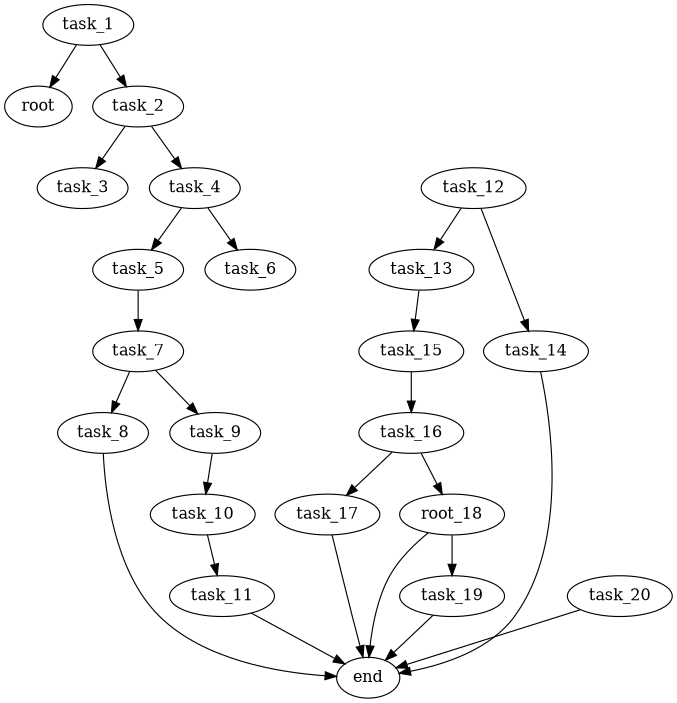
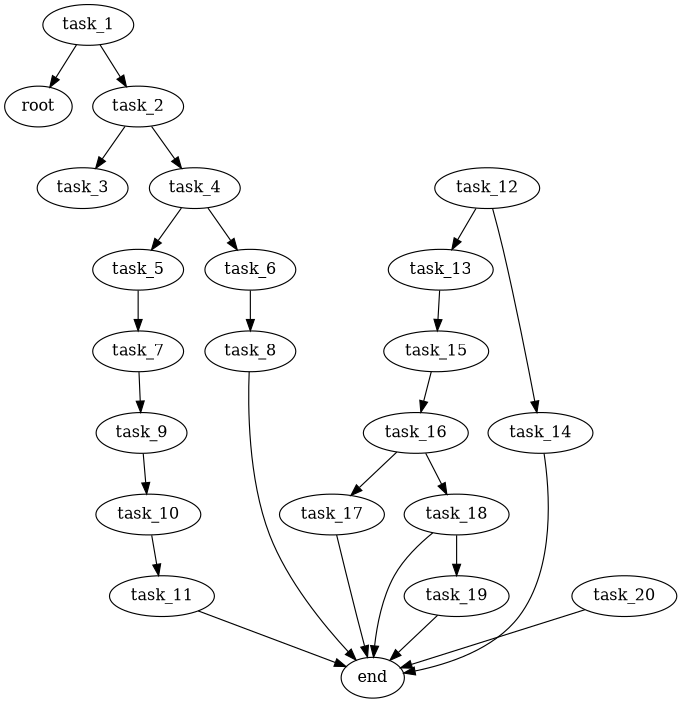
(123, 387) -> (250, 305)
(452, 515) -> (457, 515)
